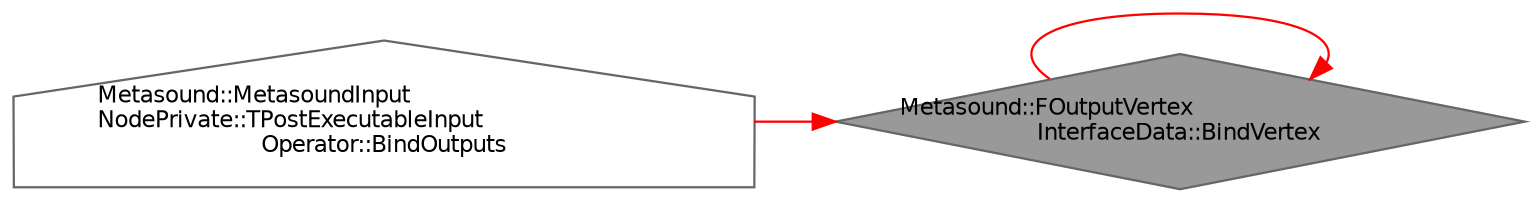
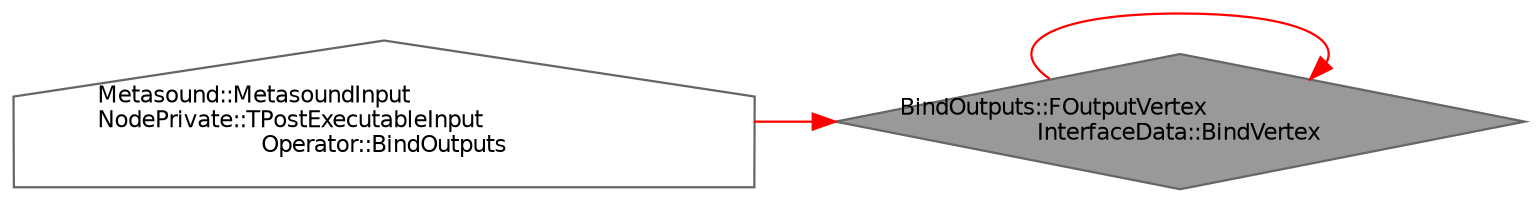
(1180, 122) -> (1180, 122)
